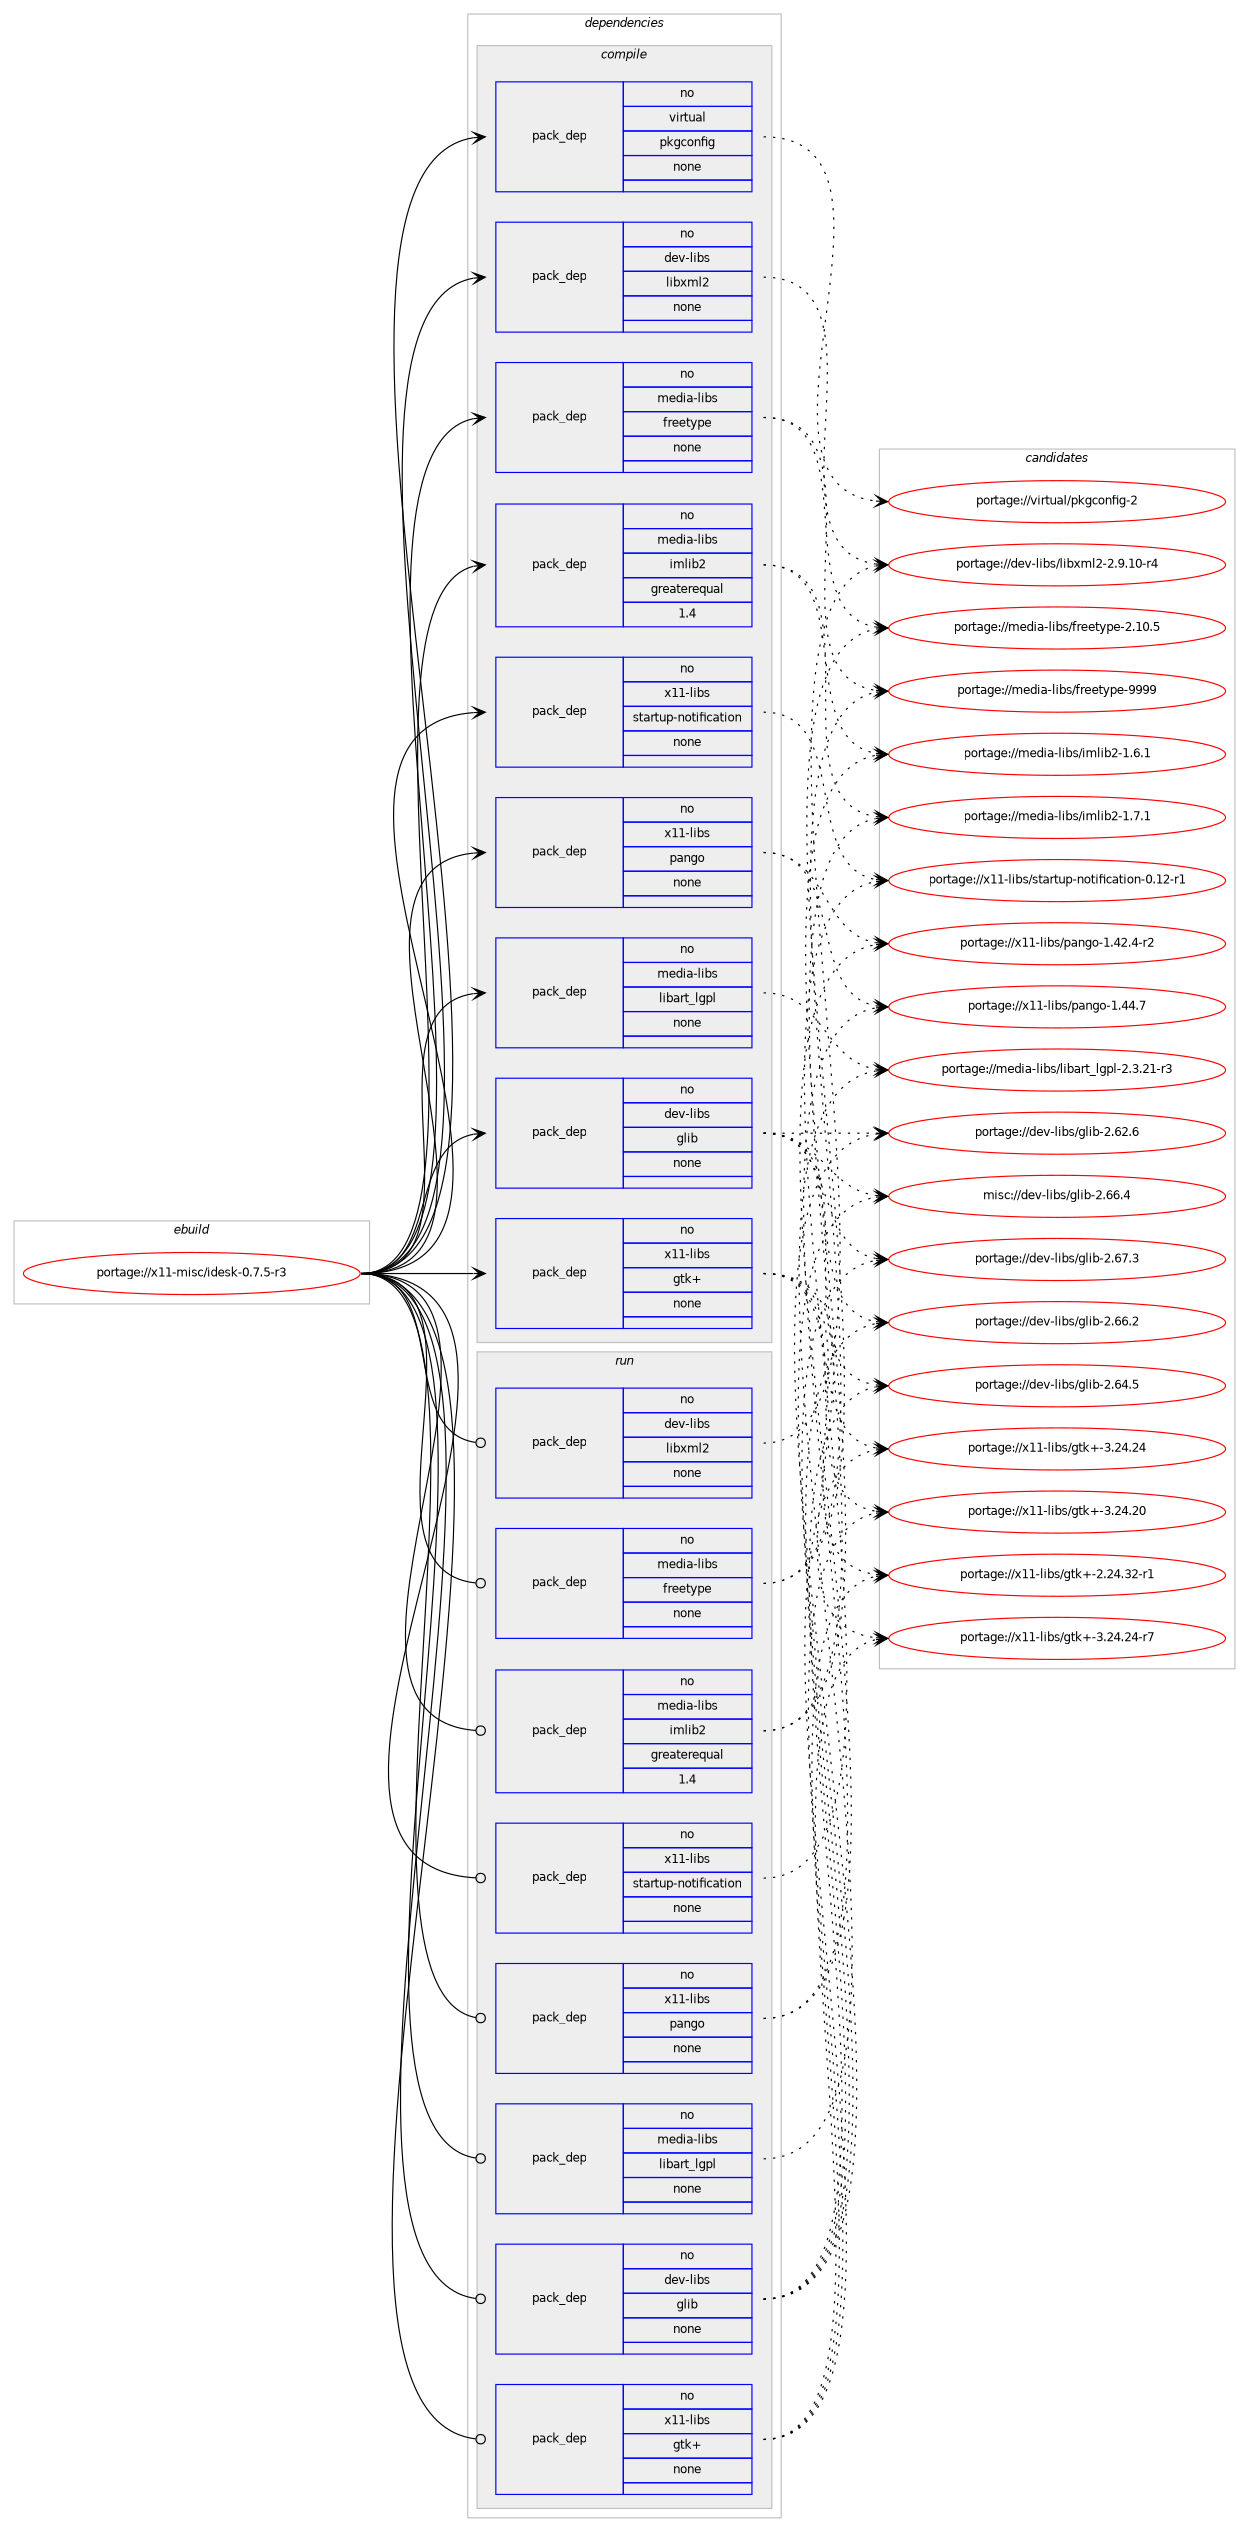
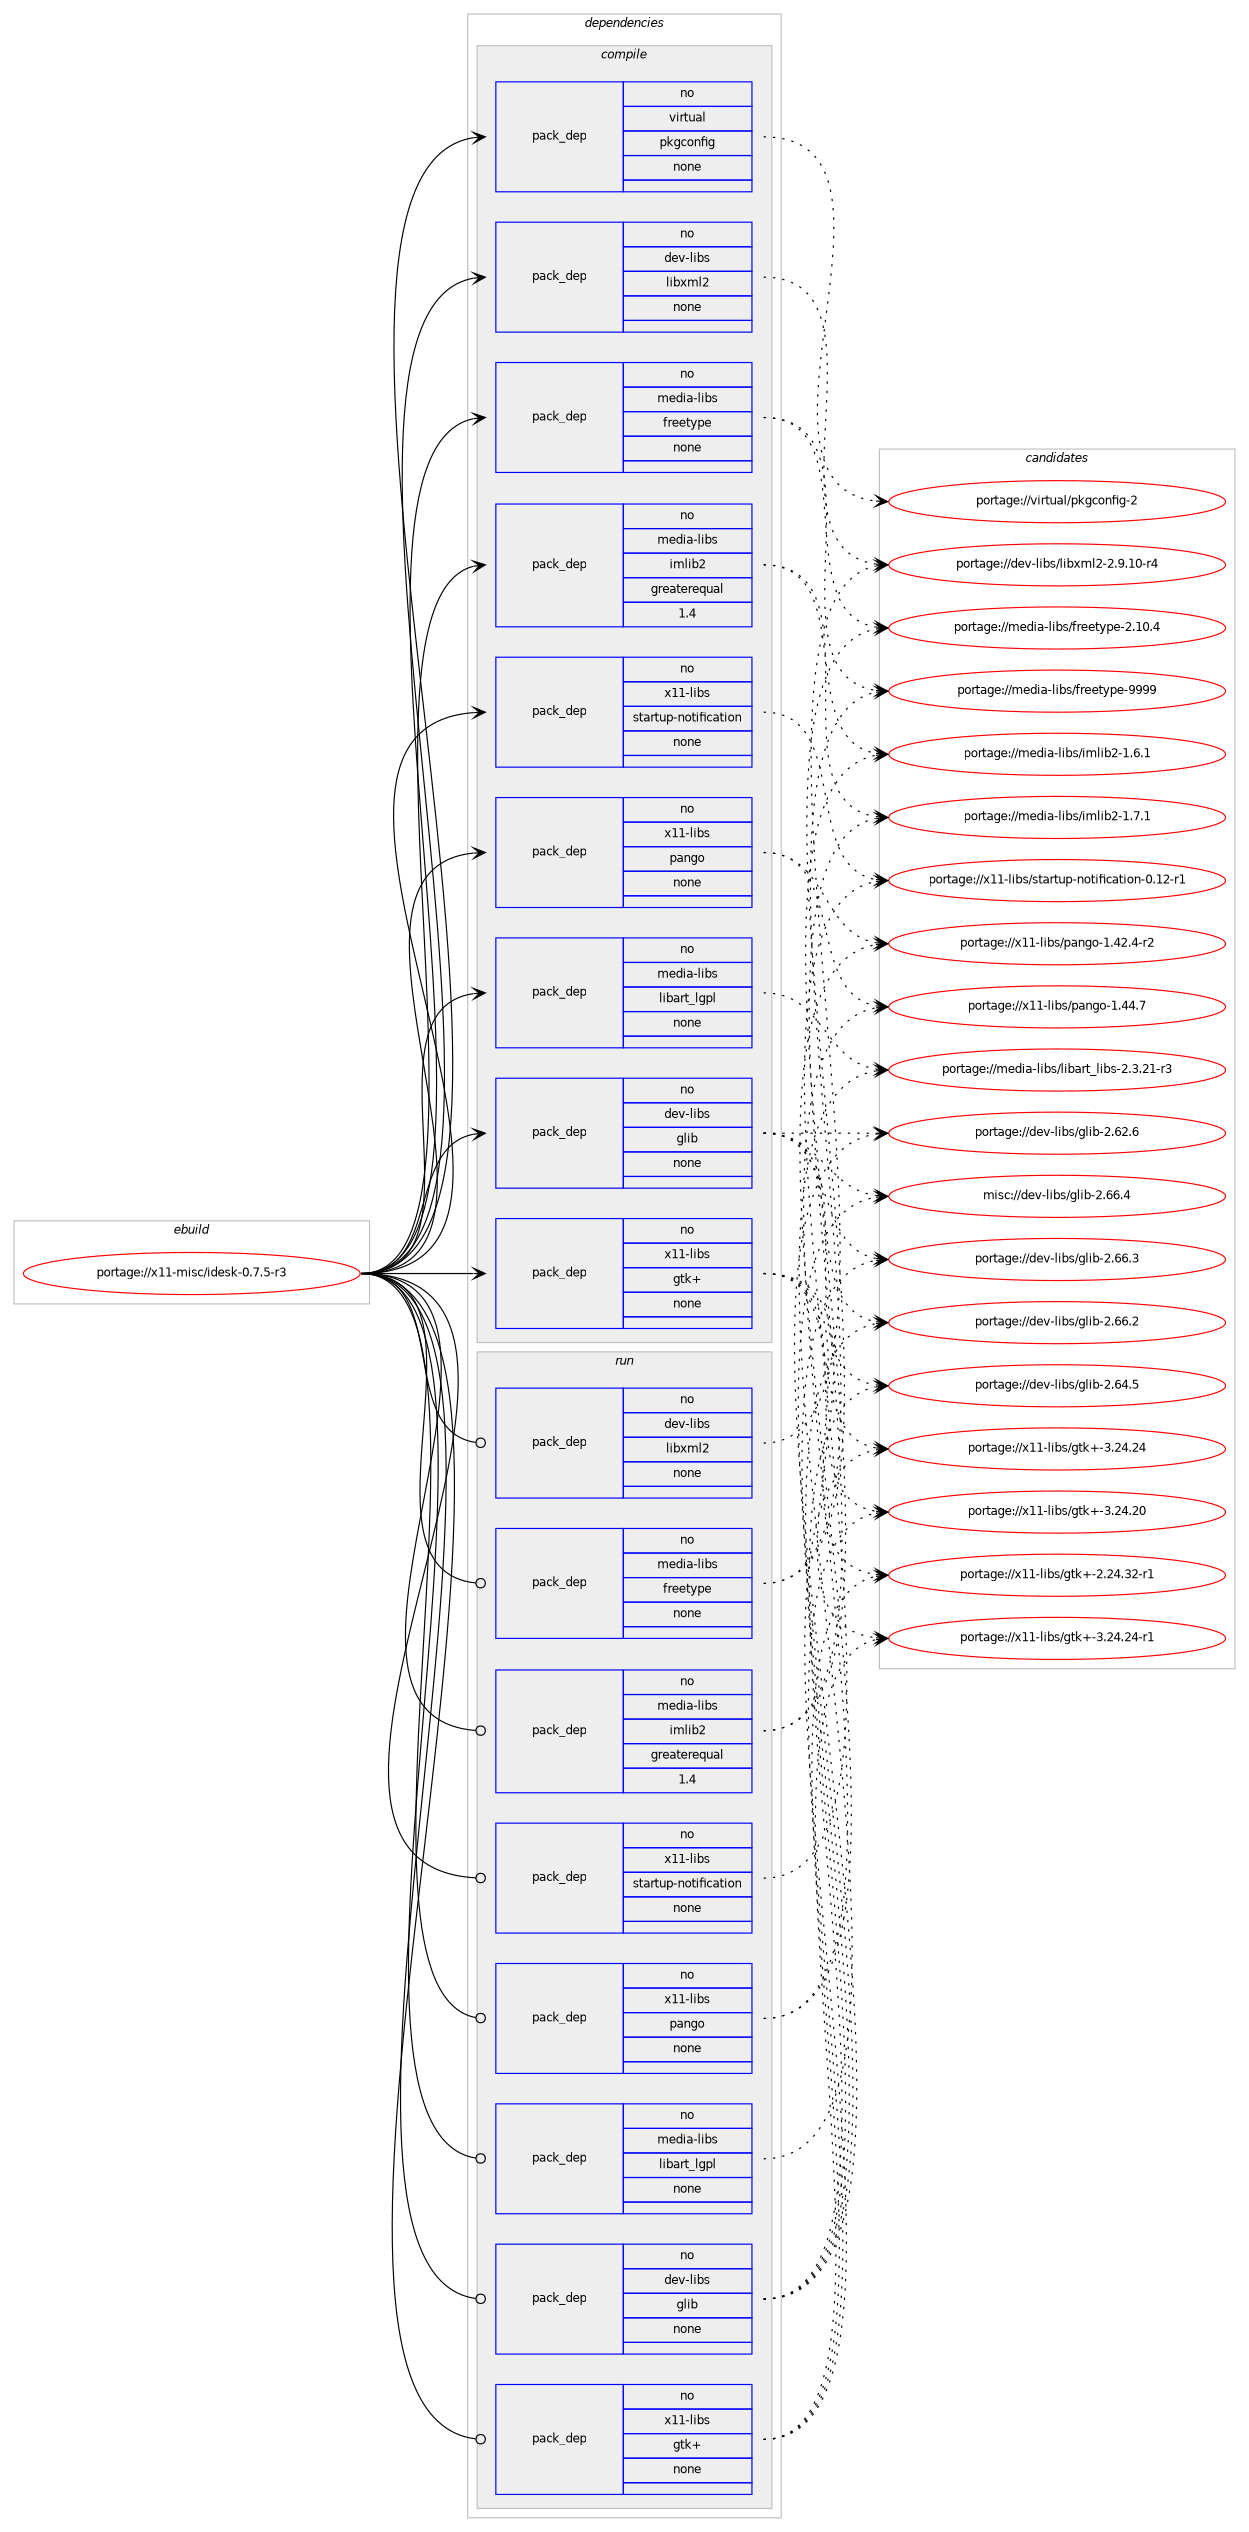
(1057, 628) -> (1057, 628)
(1057, 1070) -> (1057, 1070)
(1057, 1259) -> (1057, 1259)
(1057, 1638) -> (1057, 1638)
